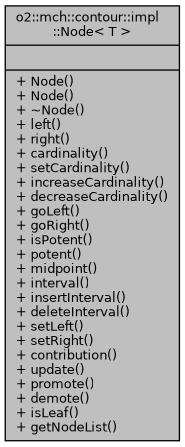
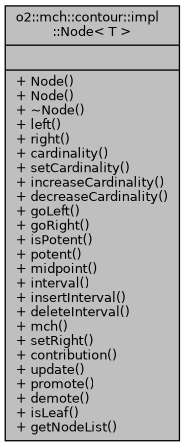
(50, 327) -> (42, 327)
